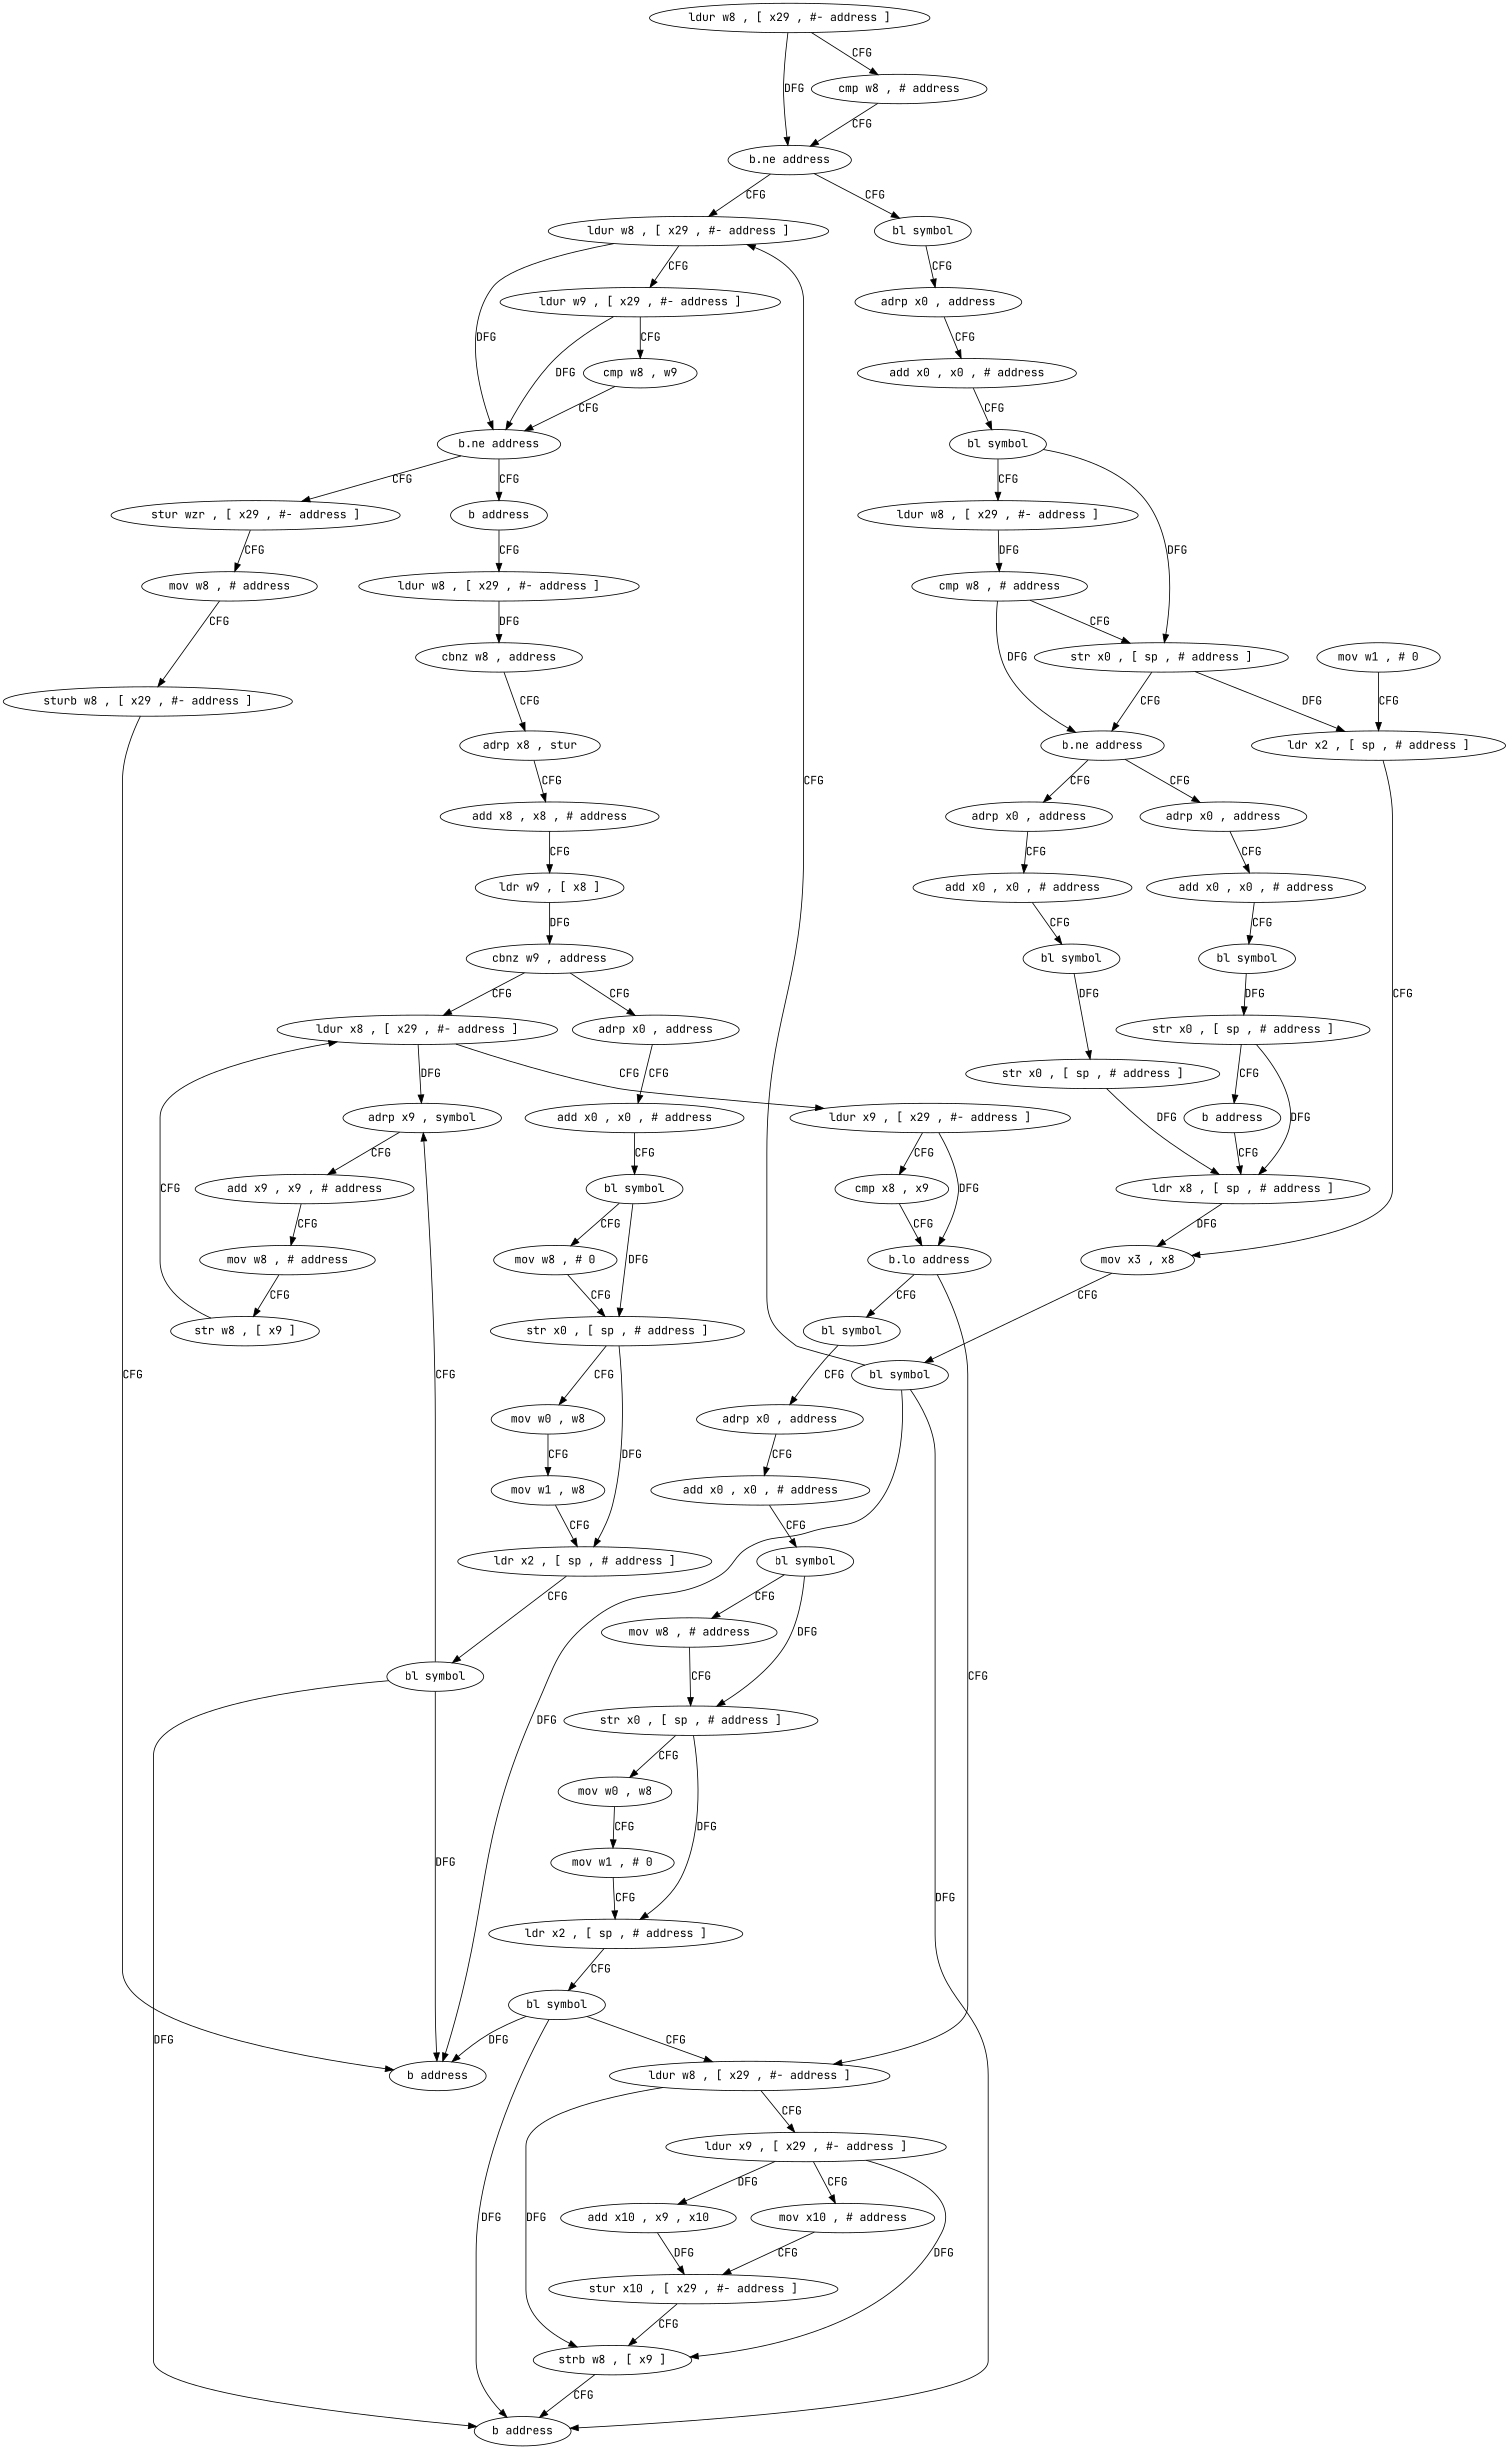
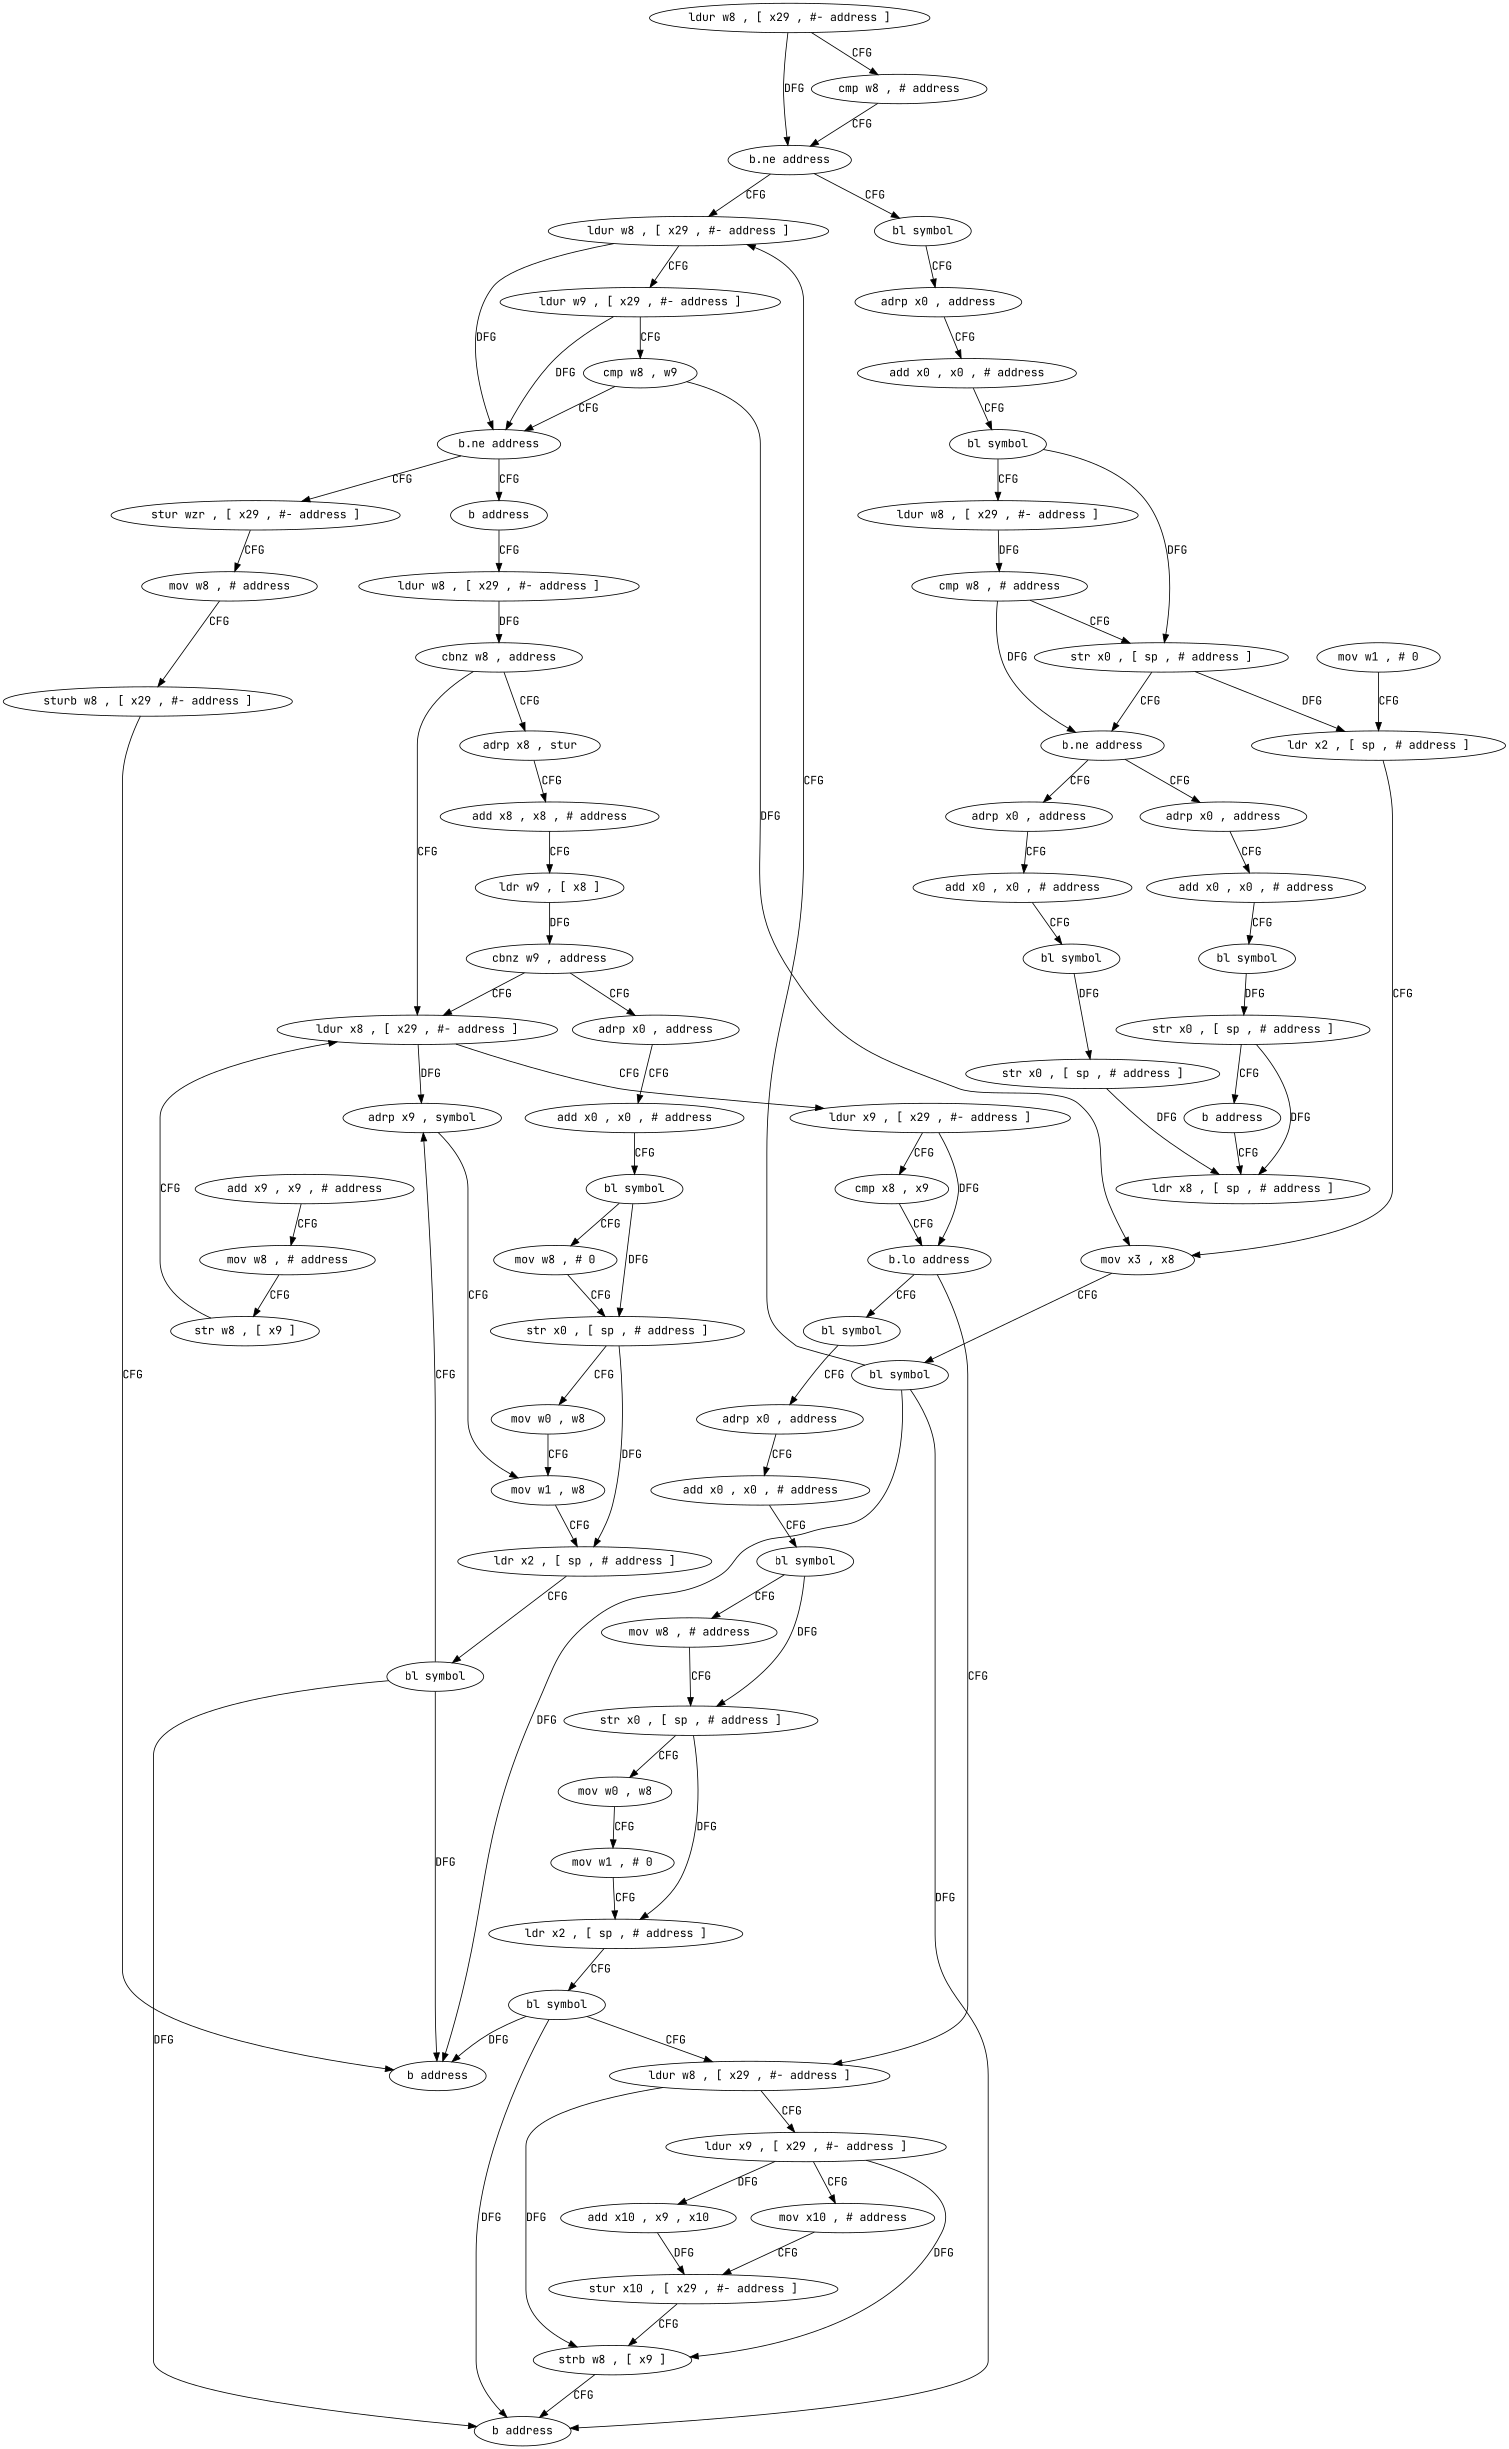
none -> (417, 828)
(367, 1151) -> (468, 1308)
(1193, 1223) -> (761, 898)
